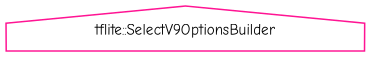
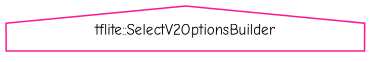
(185, 31) -> (185, 31)
